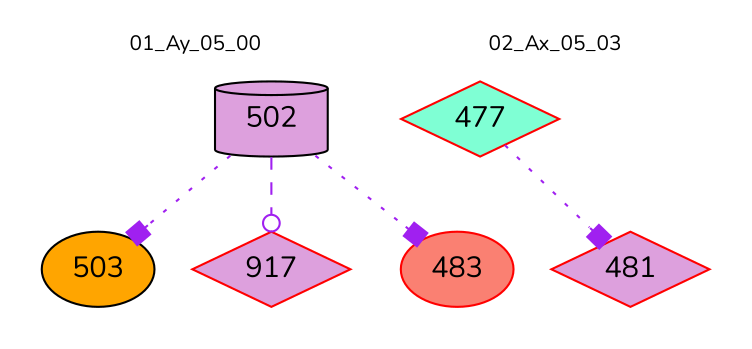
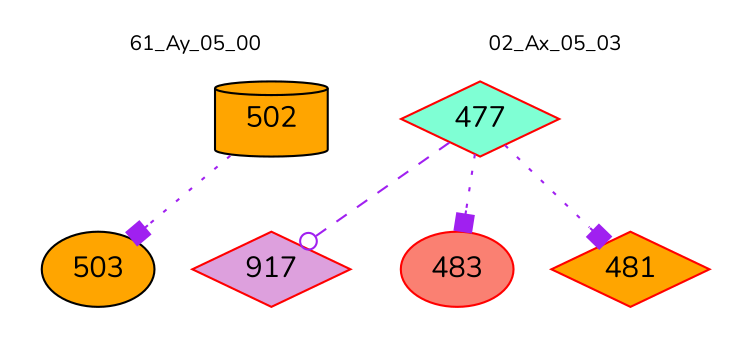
(196, 45) -> (196, 45)
(271, 119) -> (271, 119)
(271, 186) -> (399, 178)
(354, 186) -> (471, 182)
(630, 269) -> (630, 269)
